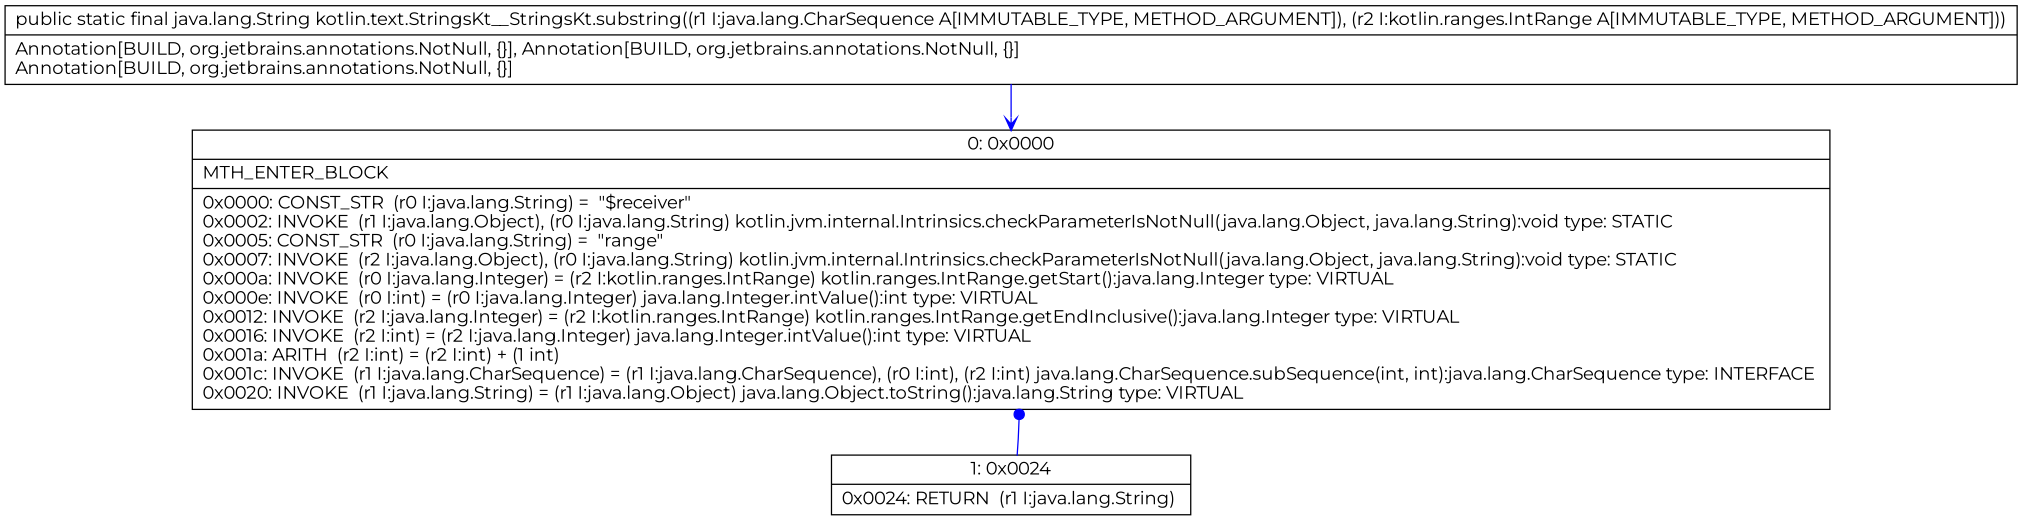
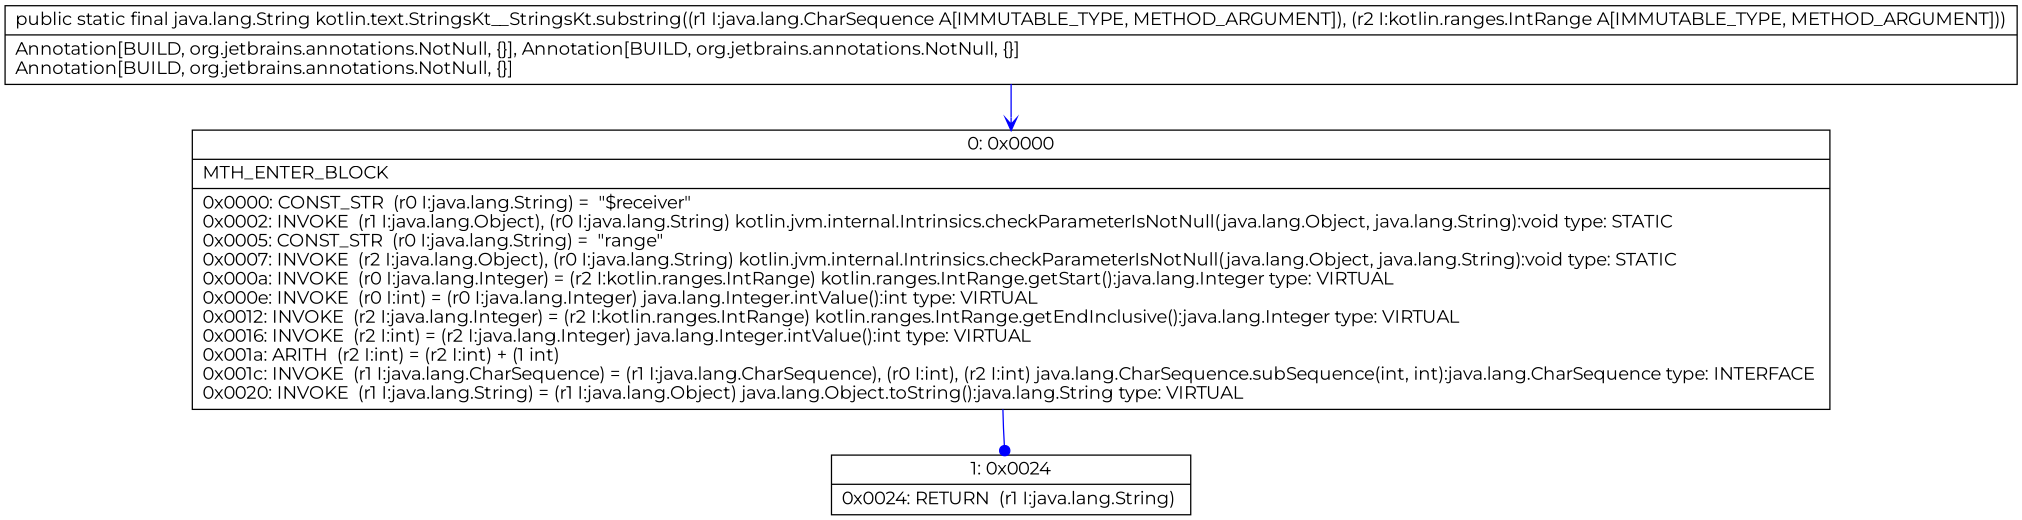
(1018, 438) -> (1003, 427)
